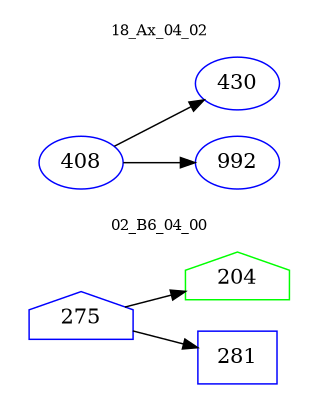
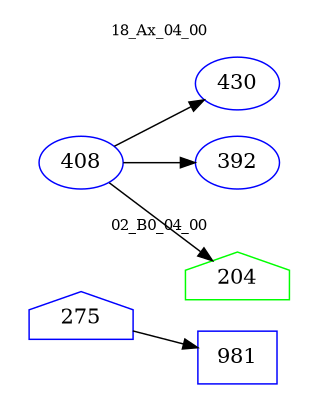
(159, 32) -> (159, 32)
(237, 163) -> (237, 163)
(159, 226) -> (159, 226)
(148, 301) -> (162, 222)
(237, 358) -> (237, 358)
